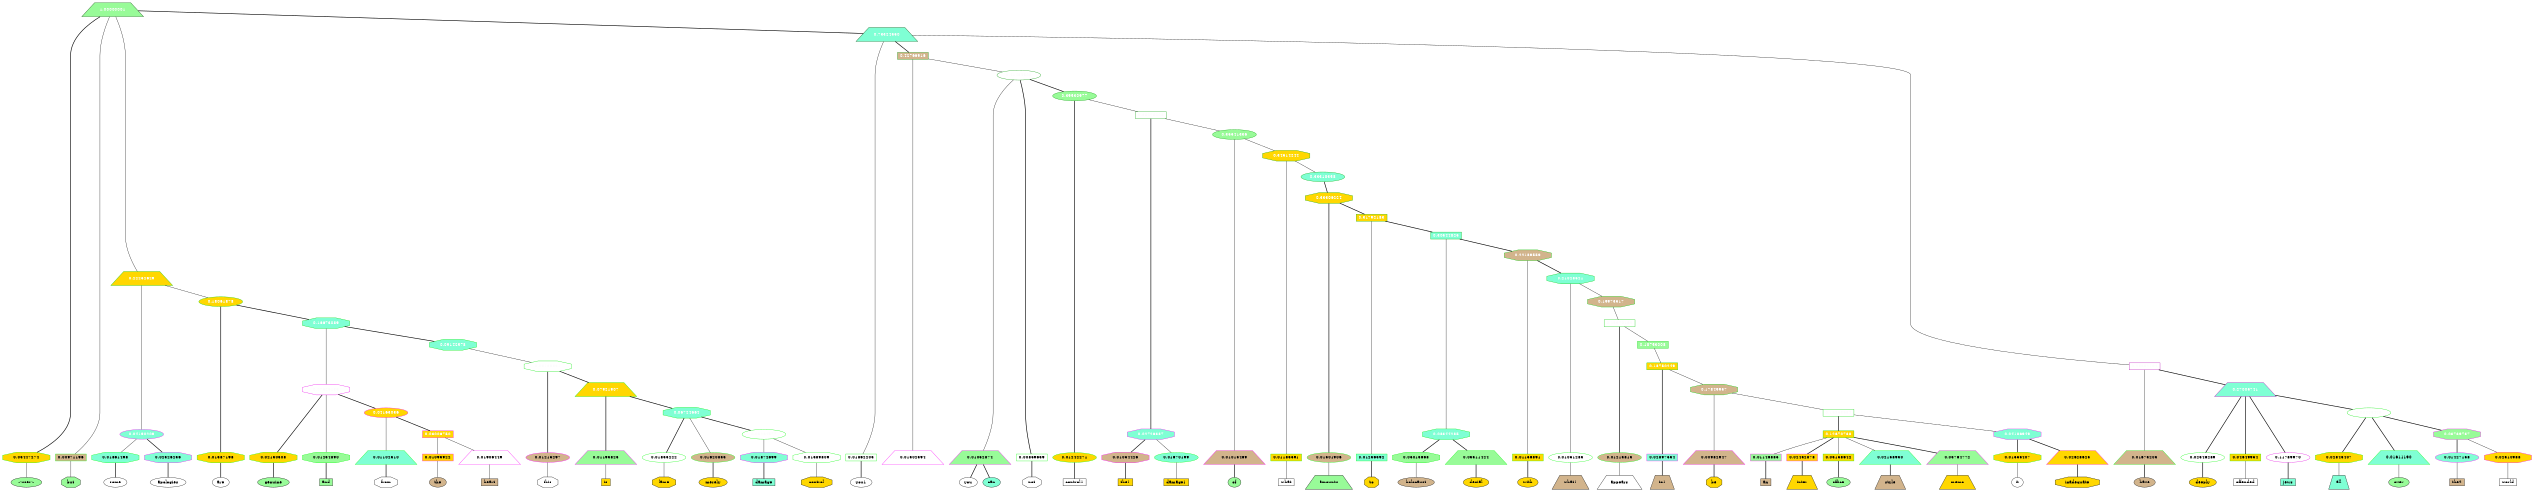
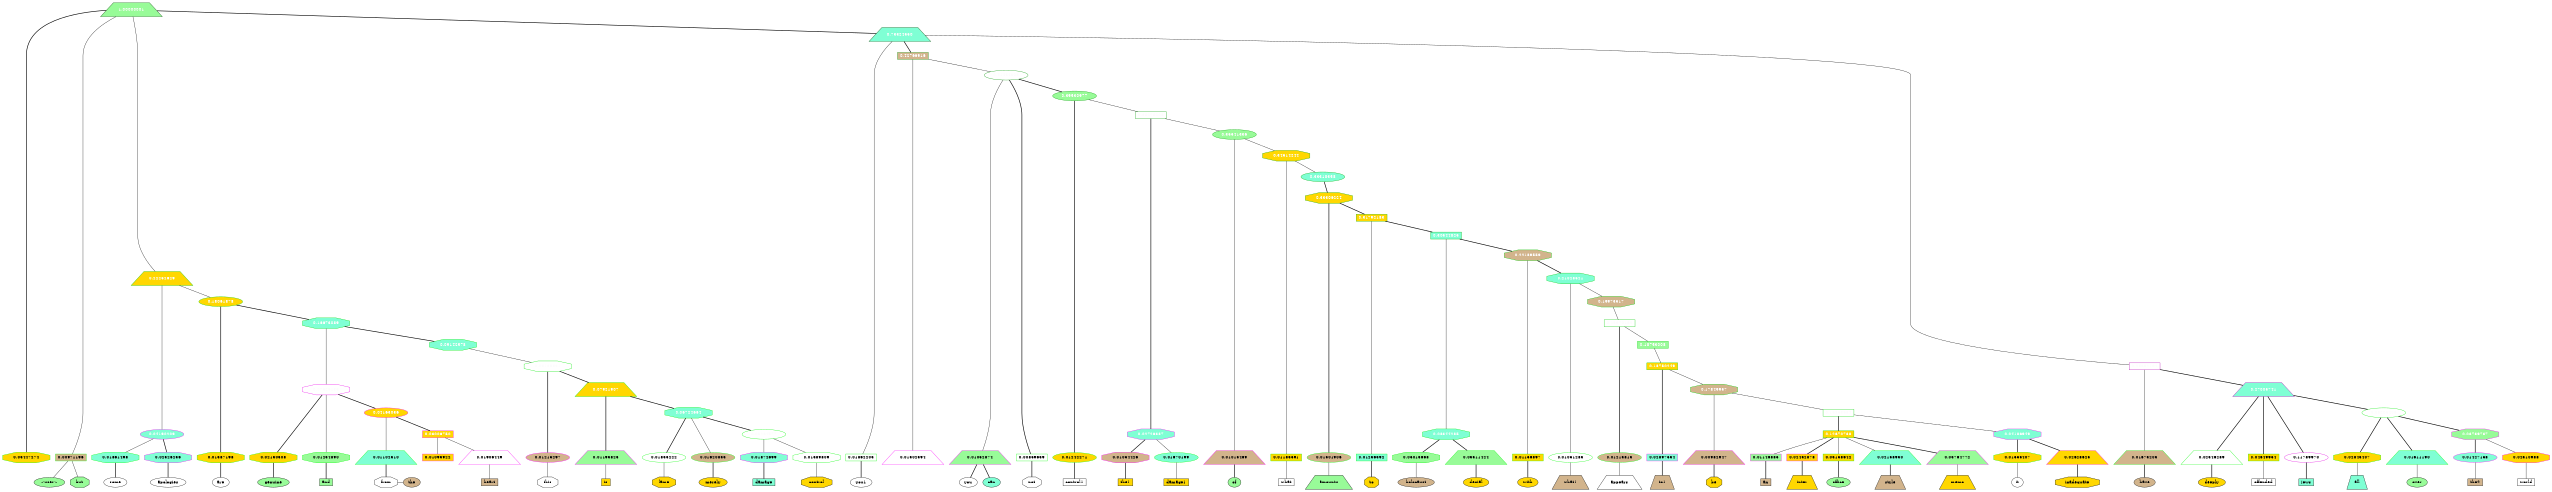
(1528, 457) -> (1528, 457)
(2203, 457) -> (2212, 457)
(438, 469) -> (400, 482)
(26, 470) -> (61, 469)
